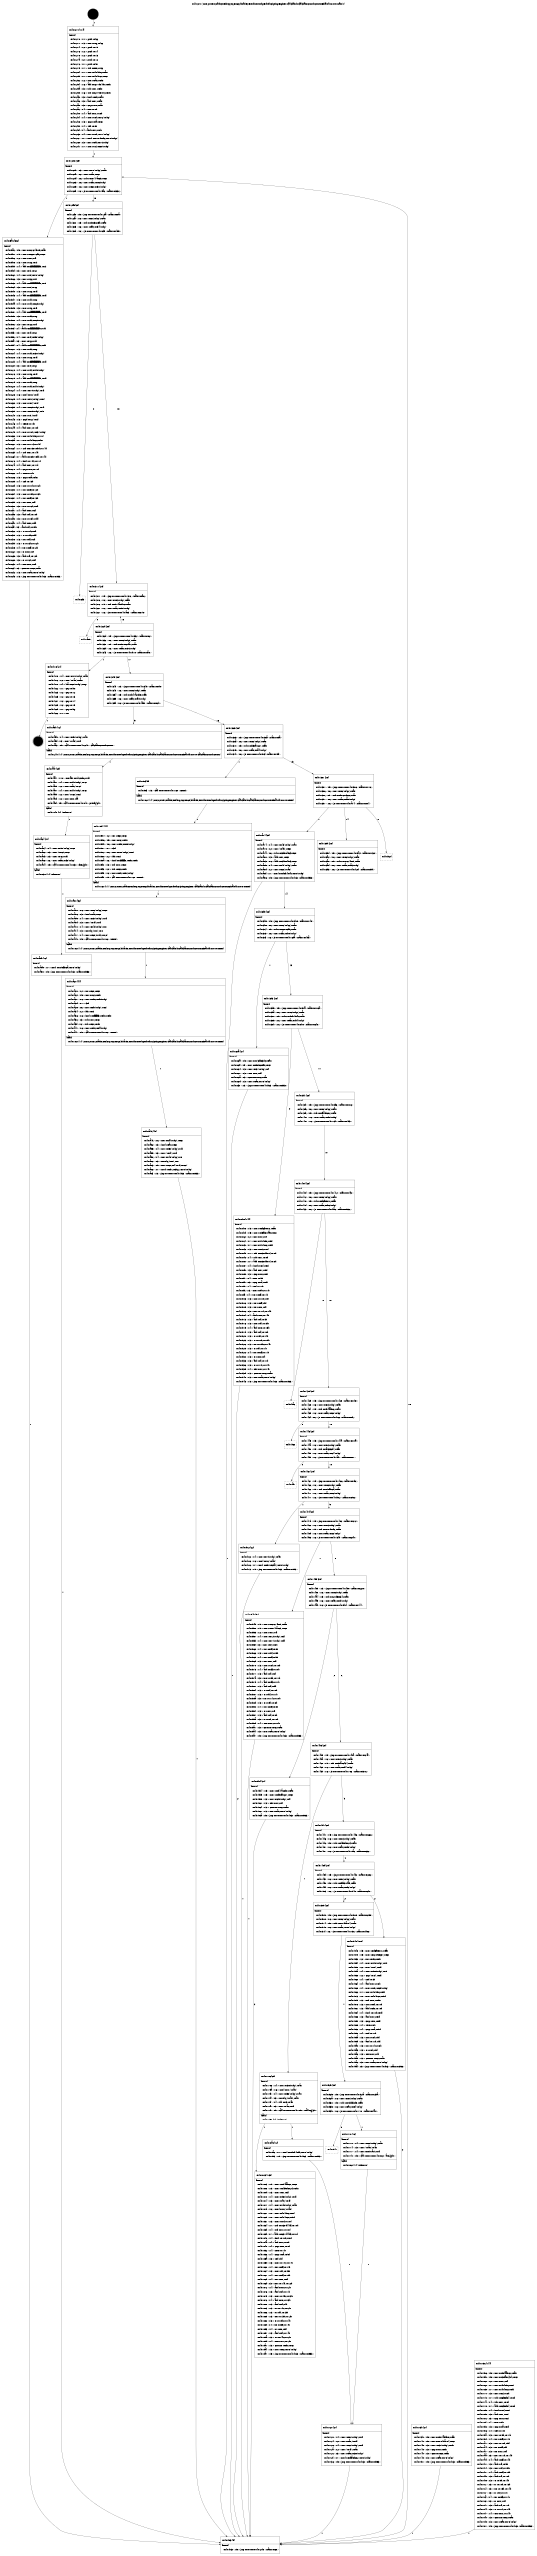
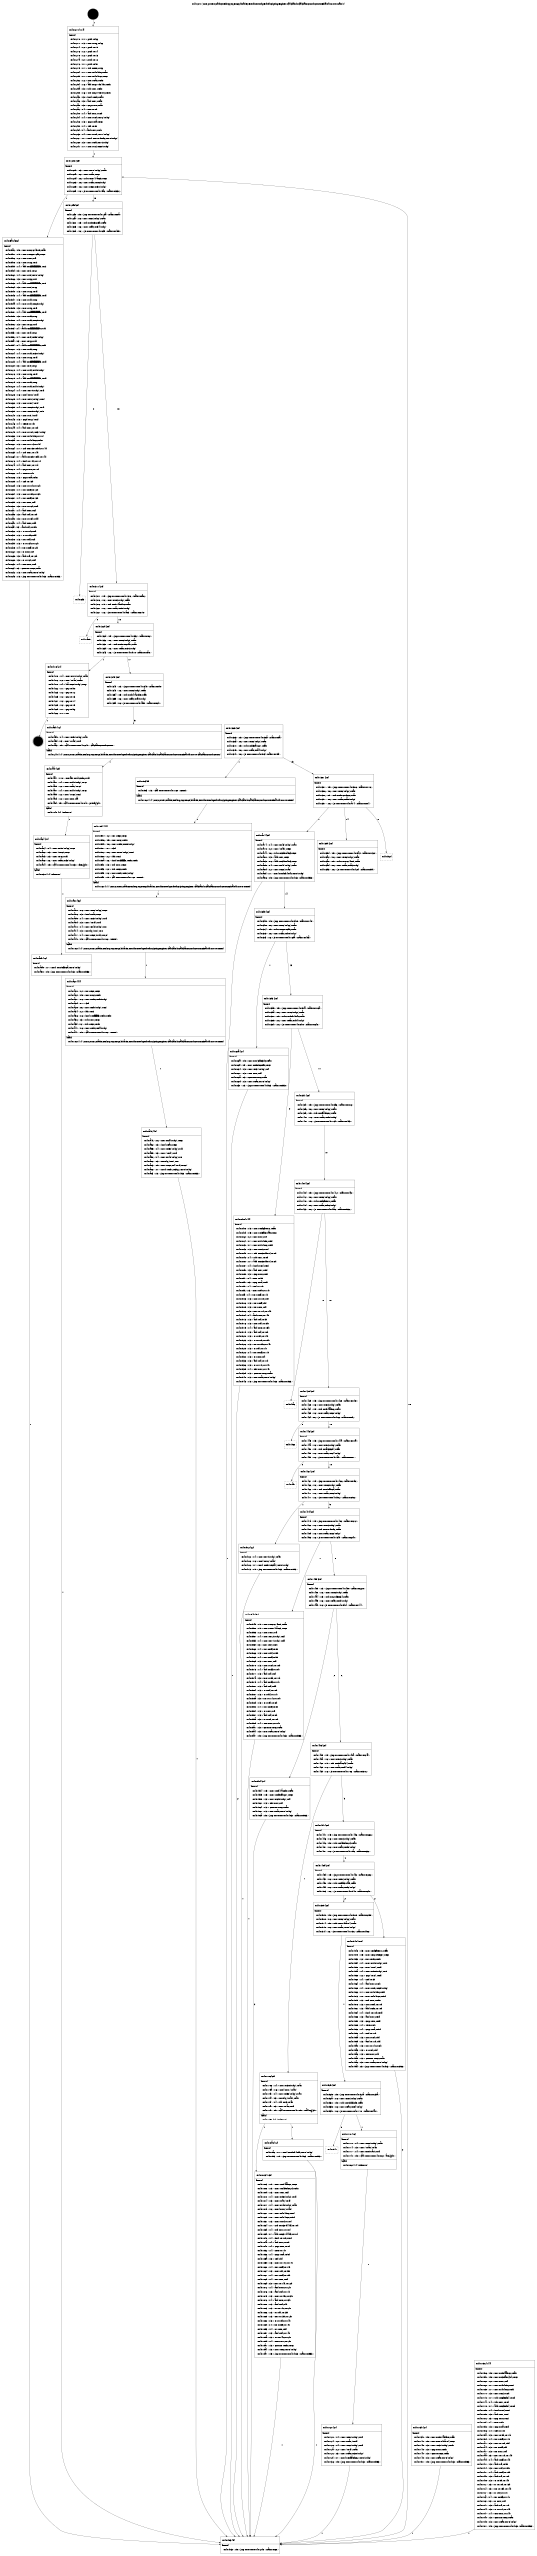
(121, 620) -> (117, 619)
(193, 712) -> none
(343, 2288) -> (315, 2352)
none -> (271, 2447)
